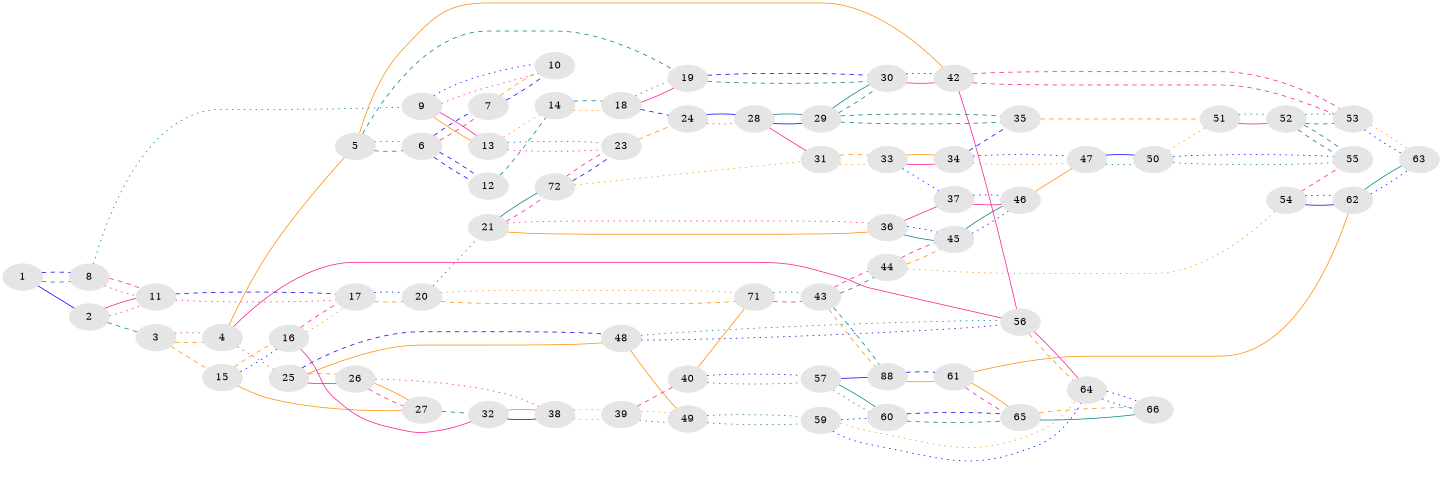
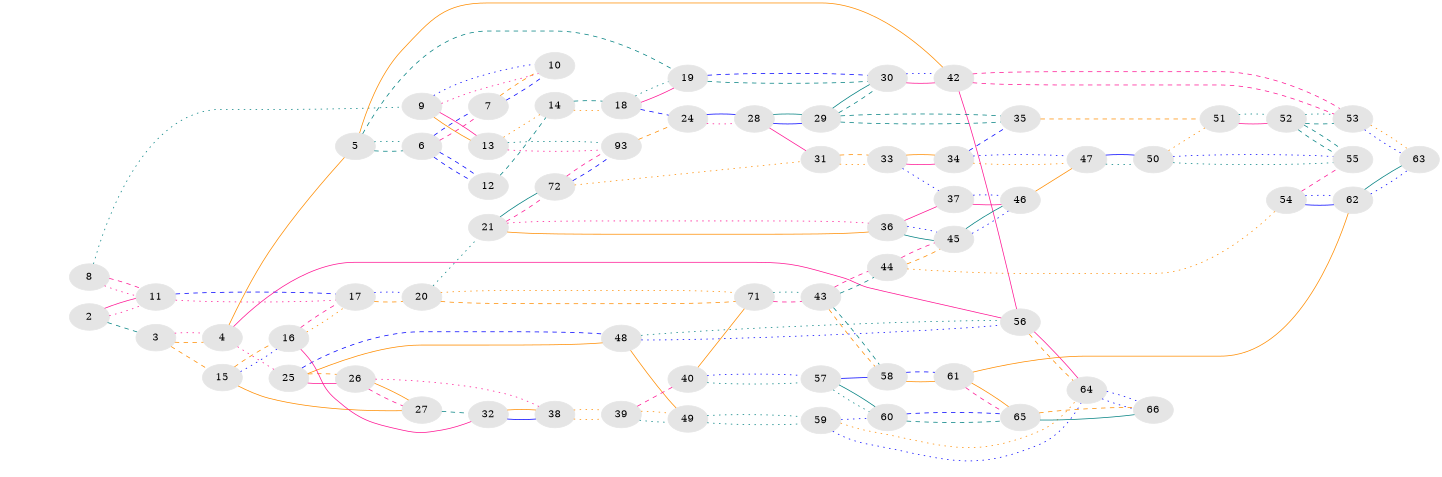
(621, 146) -> (621, 146)
(23, 277) -> none
(887, 377) -> (887, 377)
